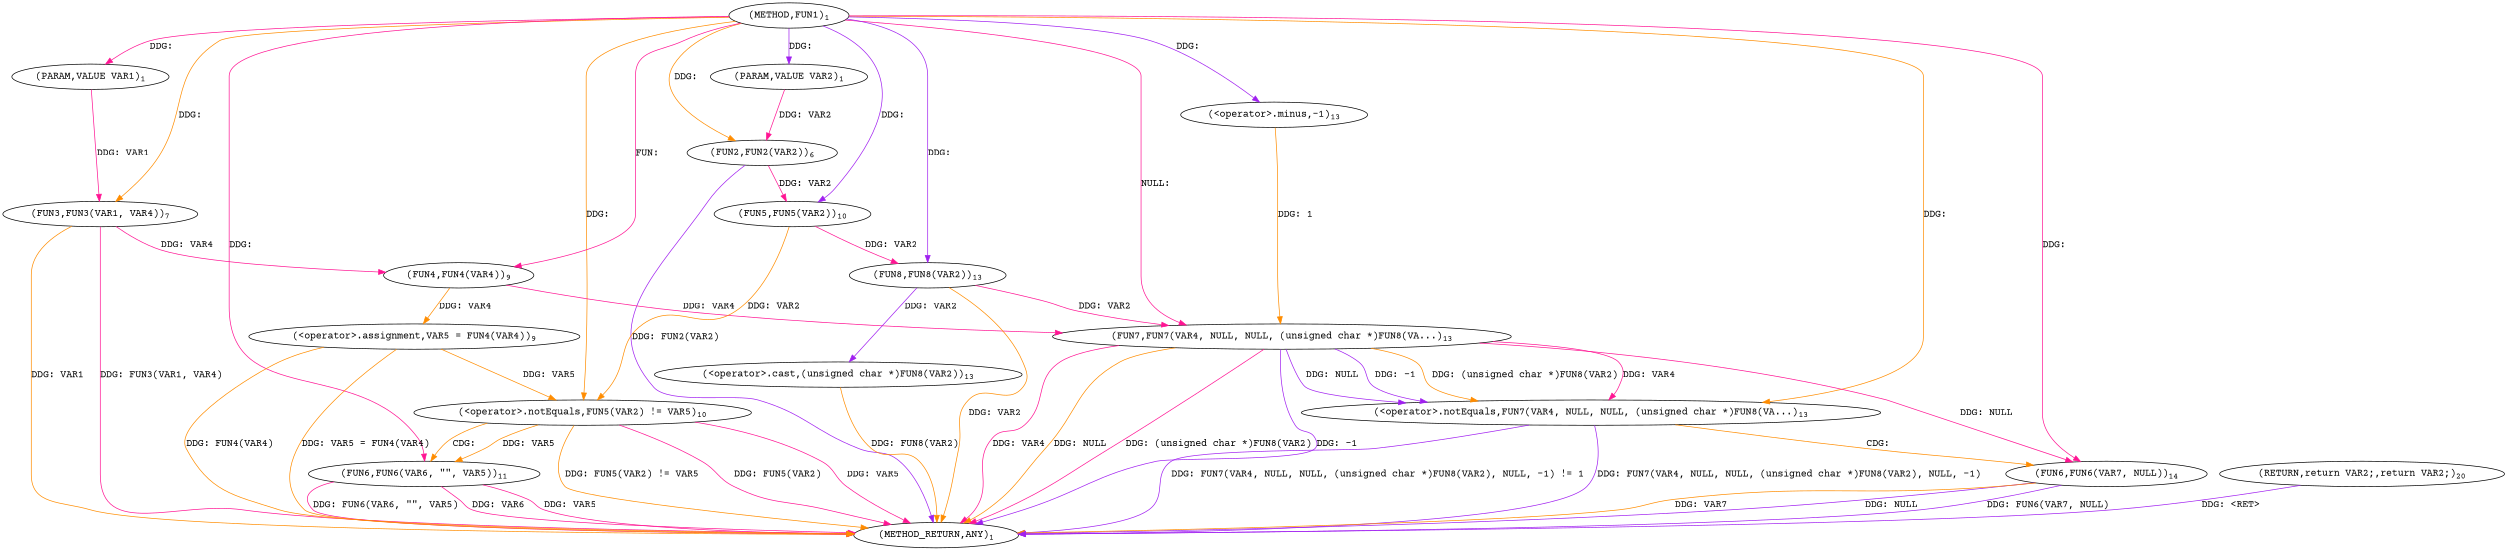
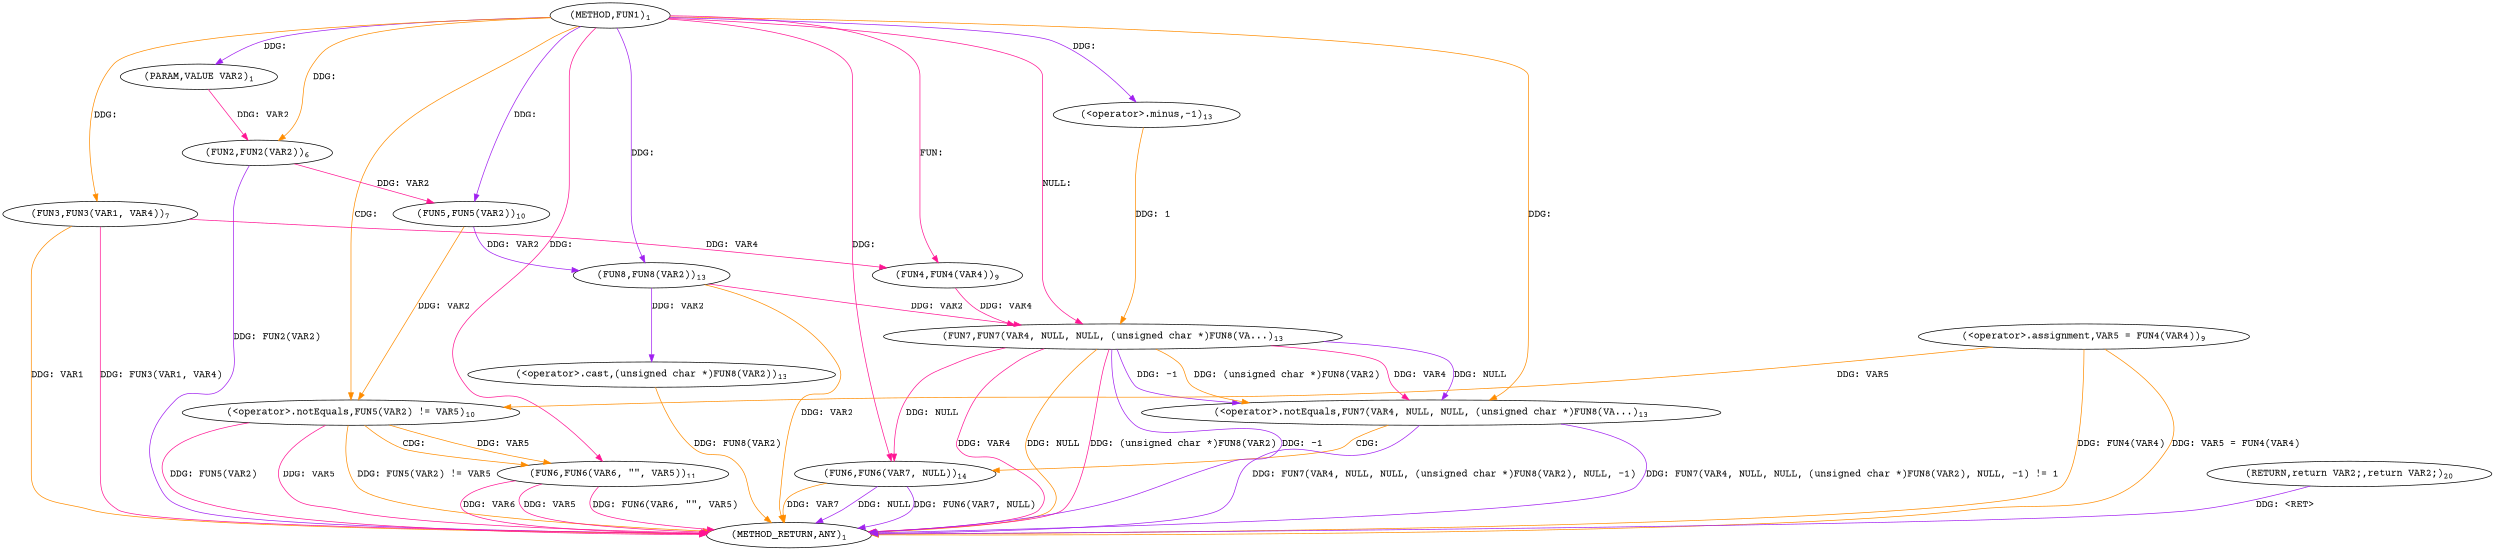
(90, 77) -> none
(601, 214) -> (369, 214)
(853, 245) -> (515, 261)
(439, 303) -> none
